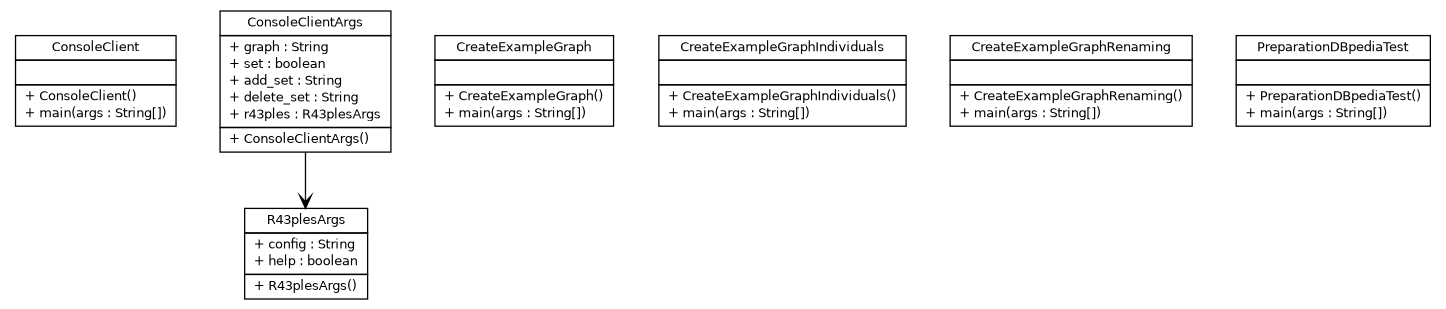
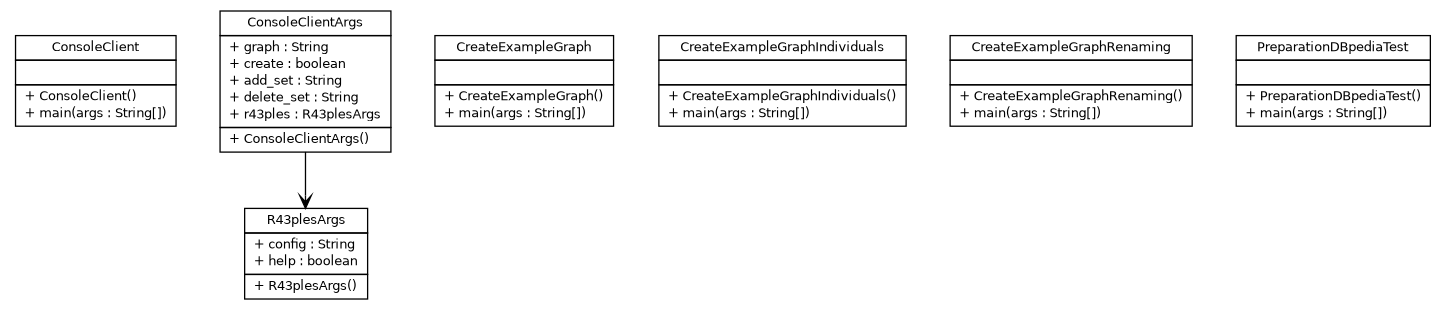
(278, 64) -> (288, 64)
